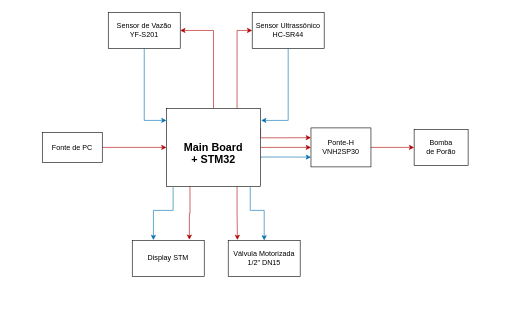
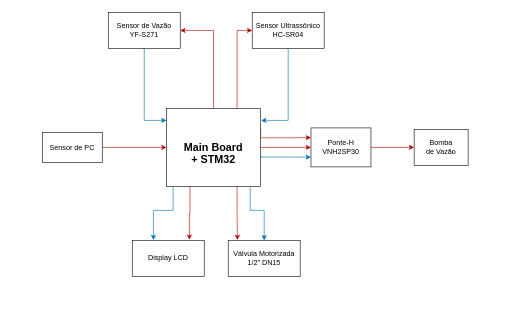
(144, 30) -> (144, 30)
(288, 30) -> (288, 30)
(72, 147) -> (72, 147)
(441, 147) -> (441, 147)
(168, 258) -> (168, 258)
